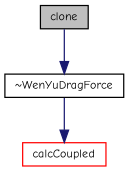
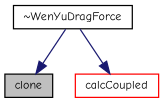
(64, 45) -> (54, 46)
